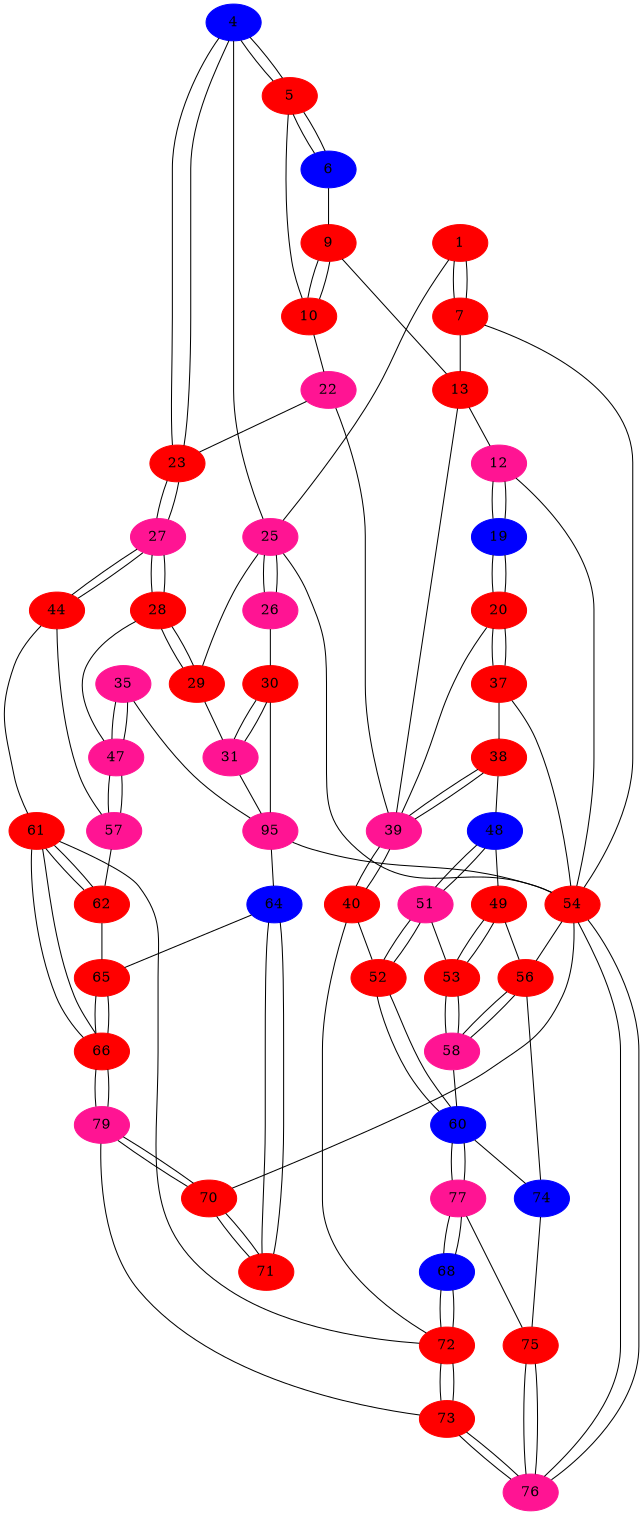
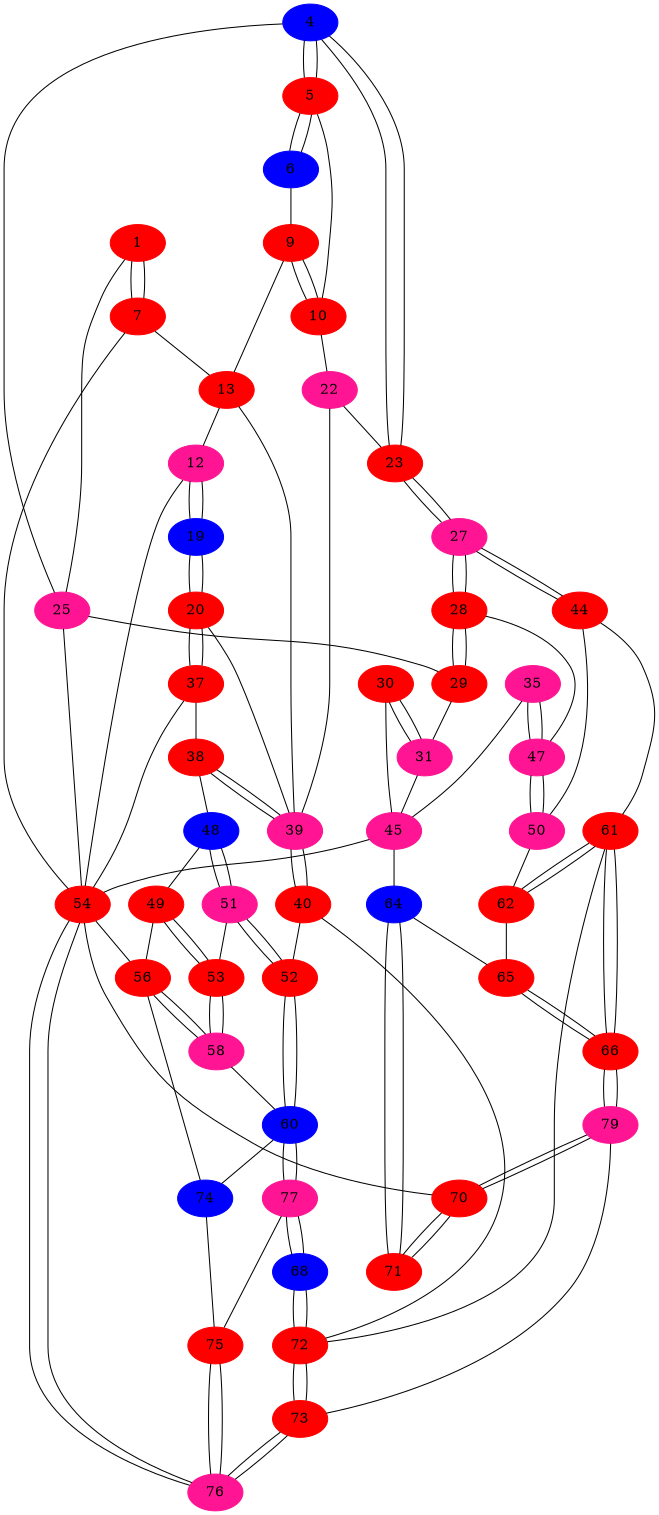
(270, 610) -> none
(114, 831) -> (537, 831)
(270, 831) -> (394, 831)
